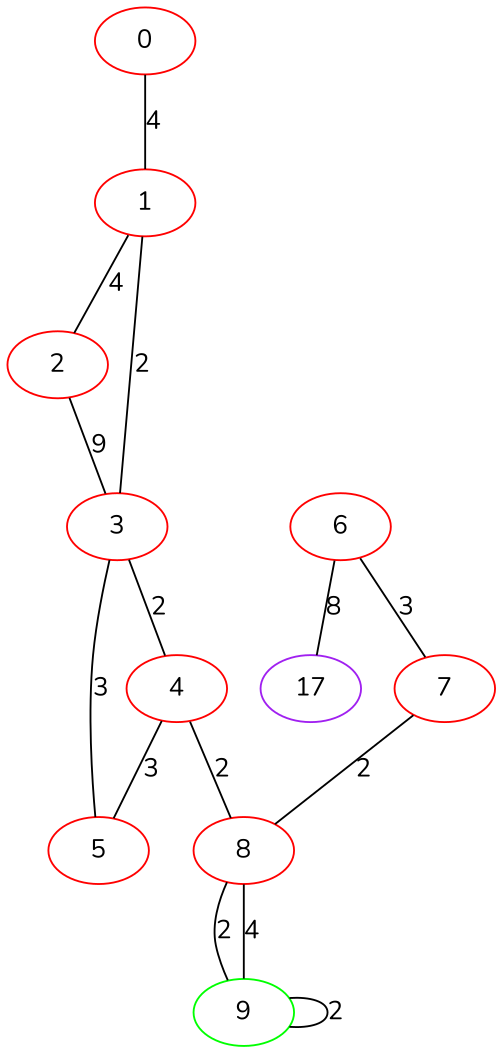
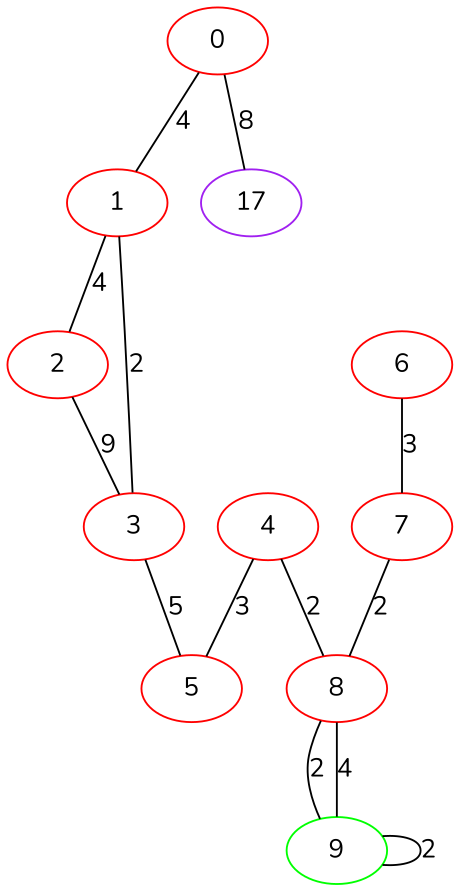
(147, 608) -> none
(326, 608) -> (235, 122)
(101, 689) -> (176, 608)
